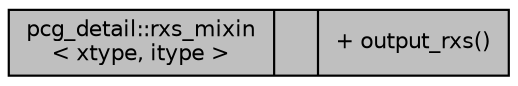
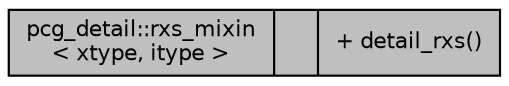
(413, 42) -> (409, 42)
